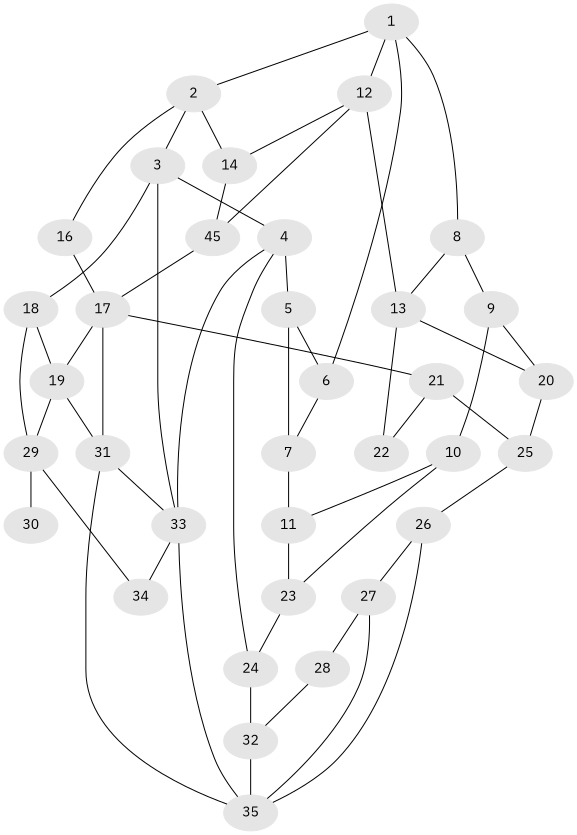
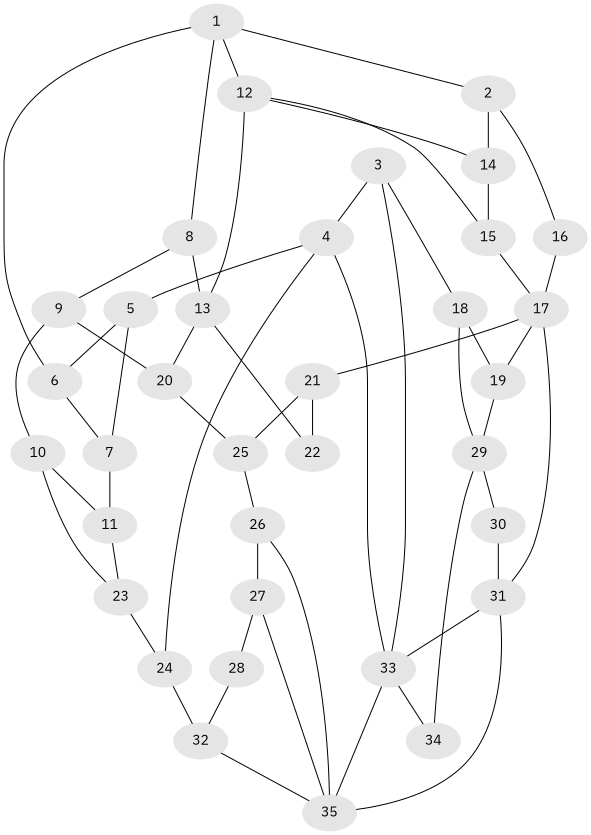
(176, 130) -> none
(213, 238) -> (488, 238)
(80, 417) -> (498, 561)
